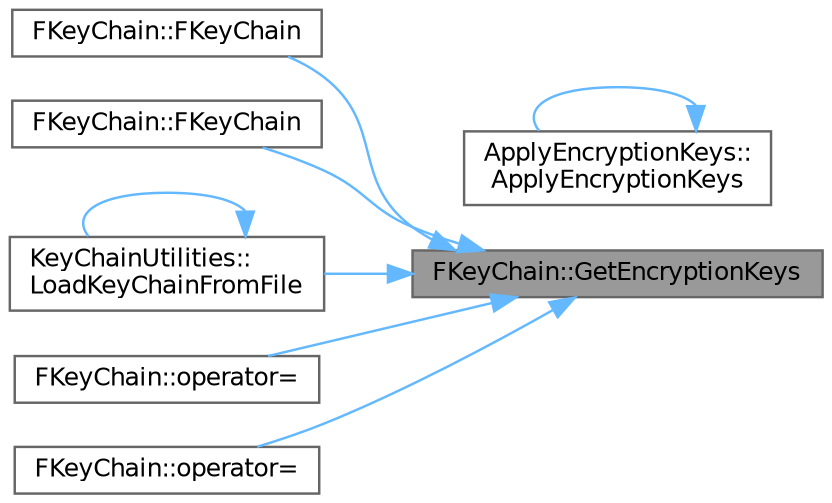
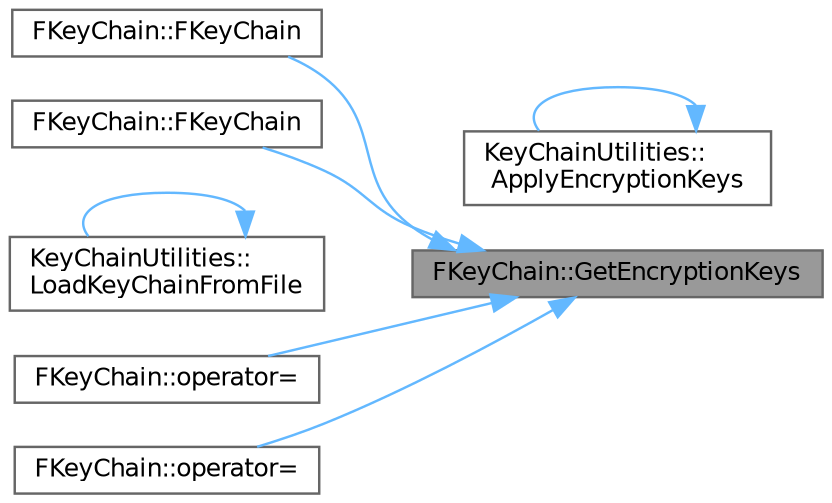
(618, 168) -> (618, 168)
(356, 274) -> none
